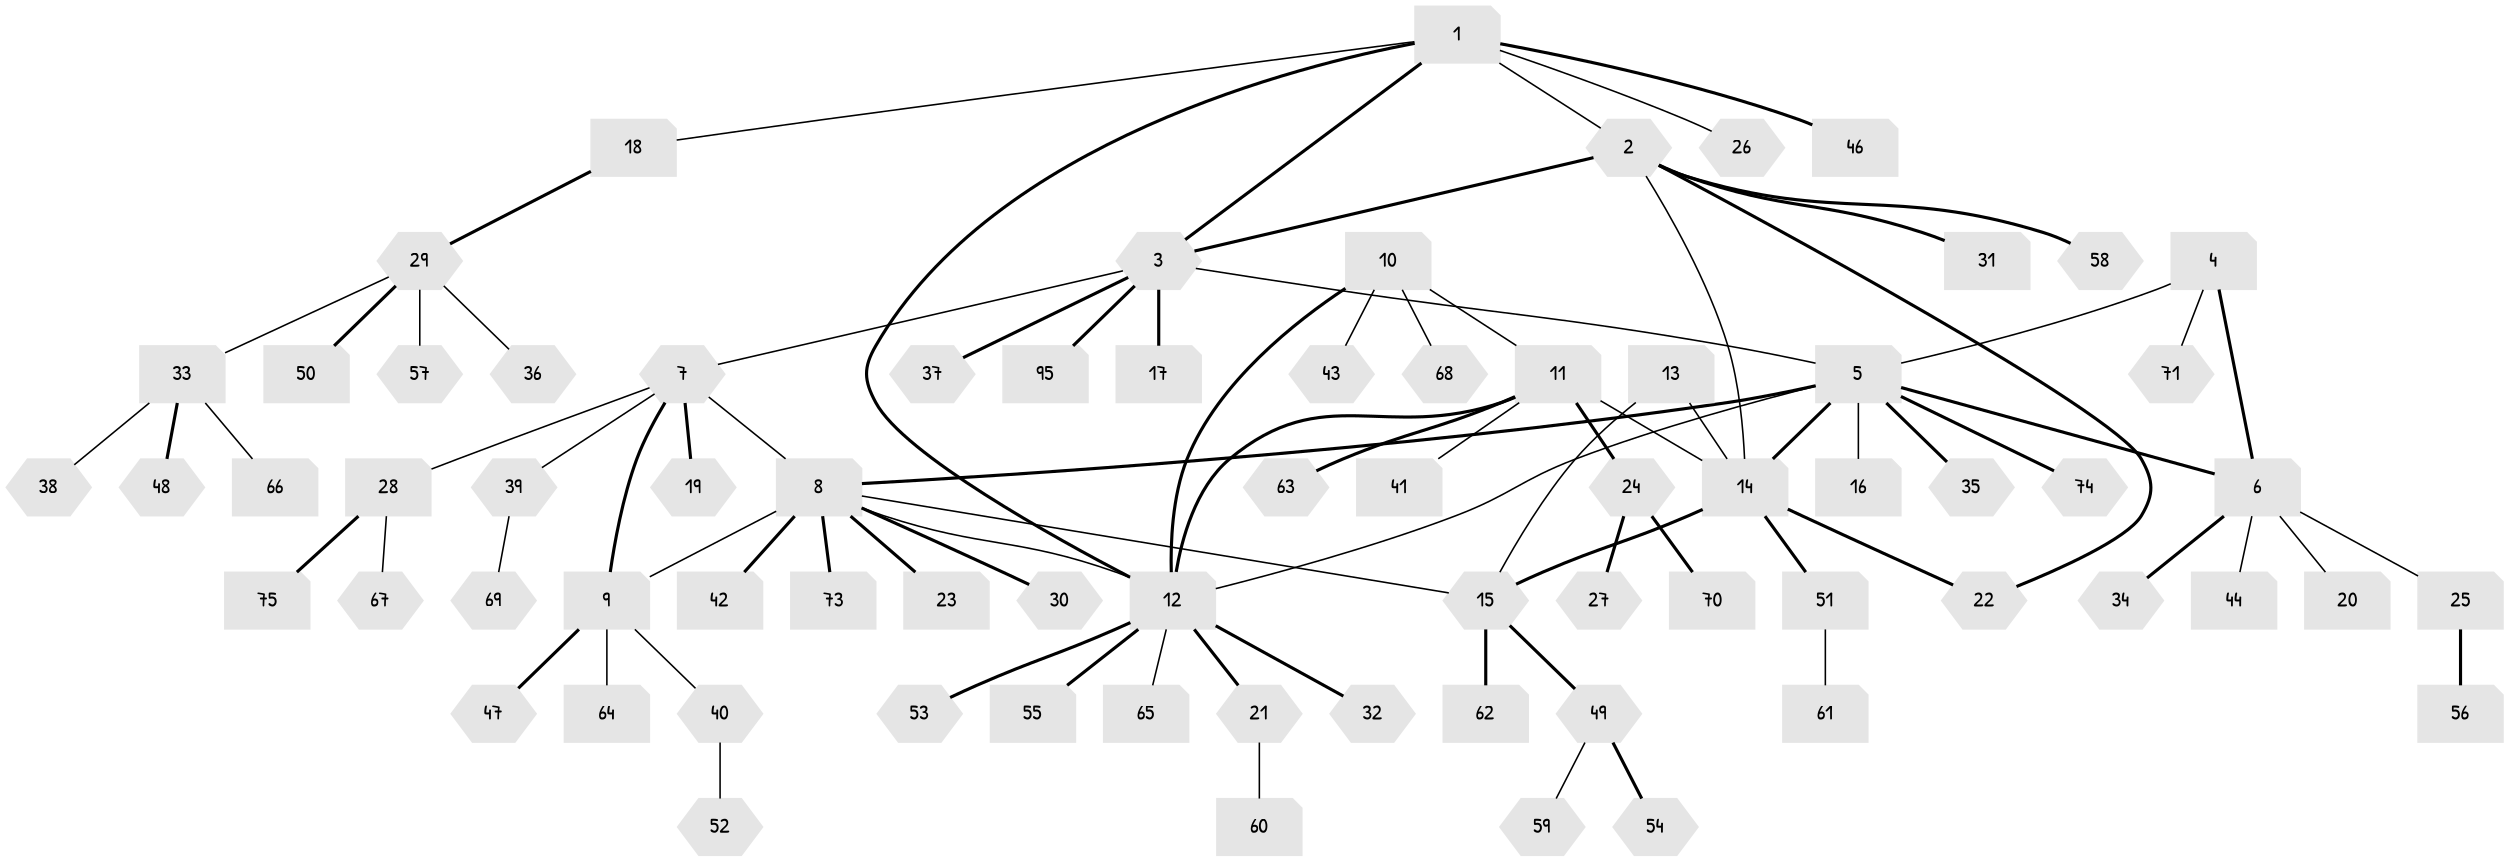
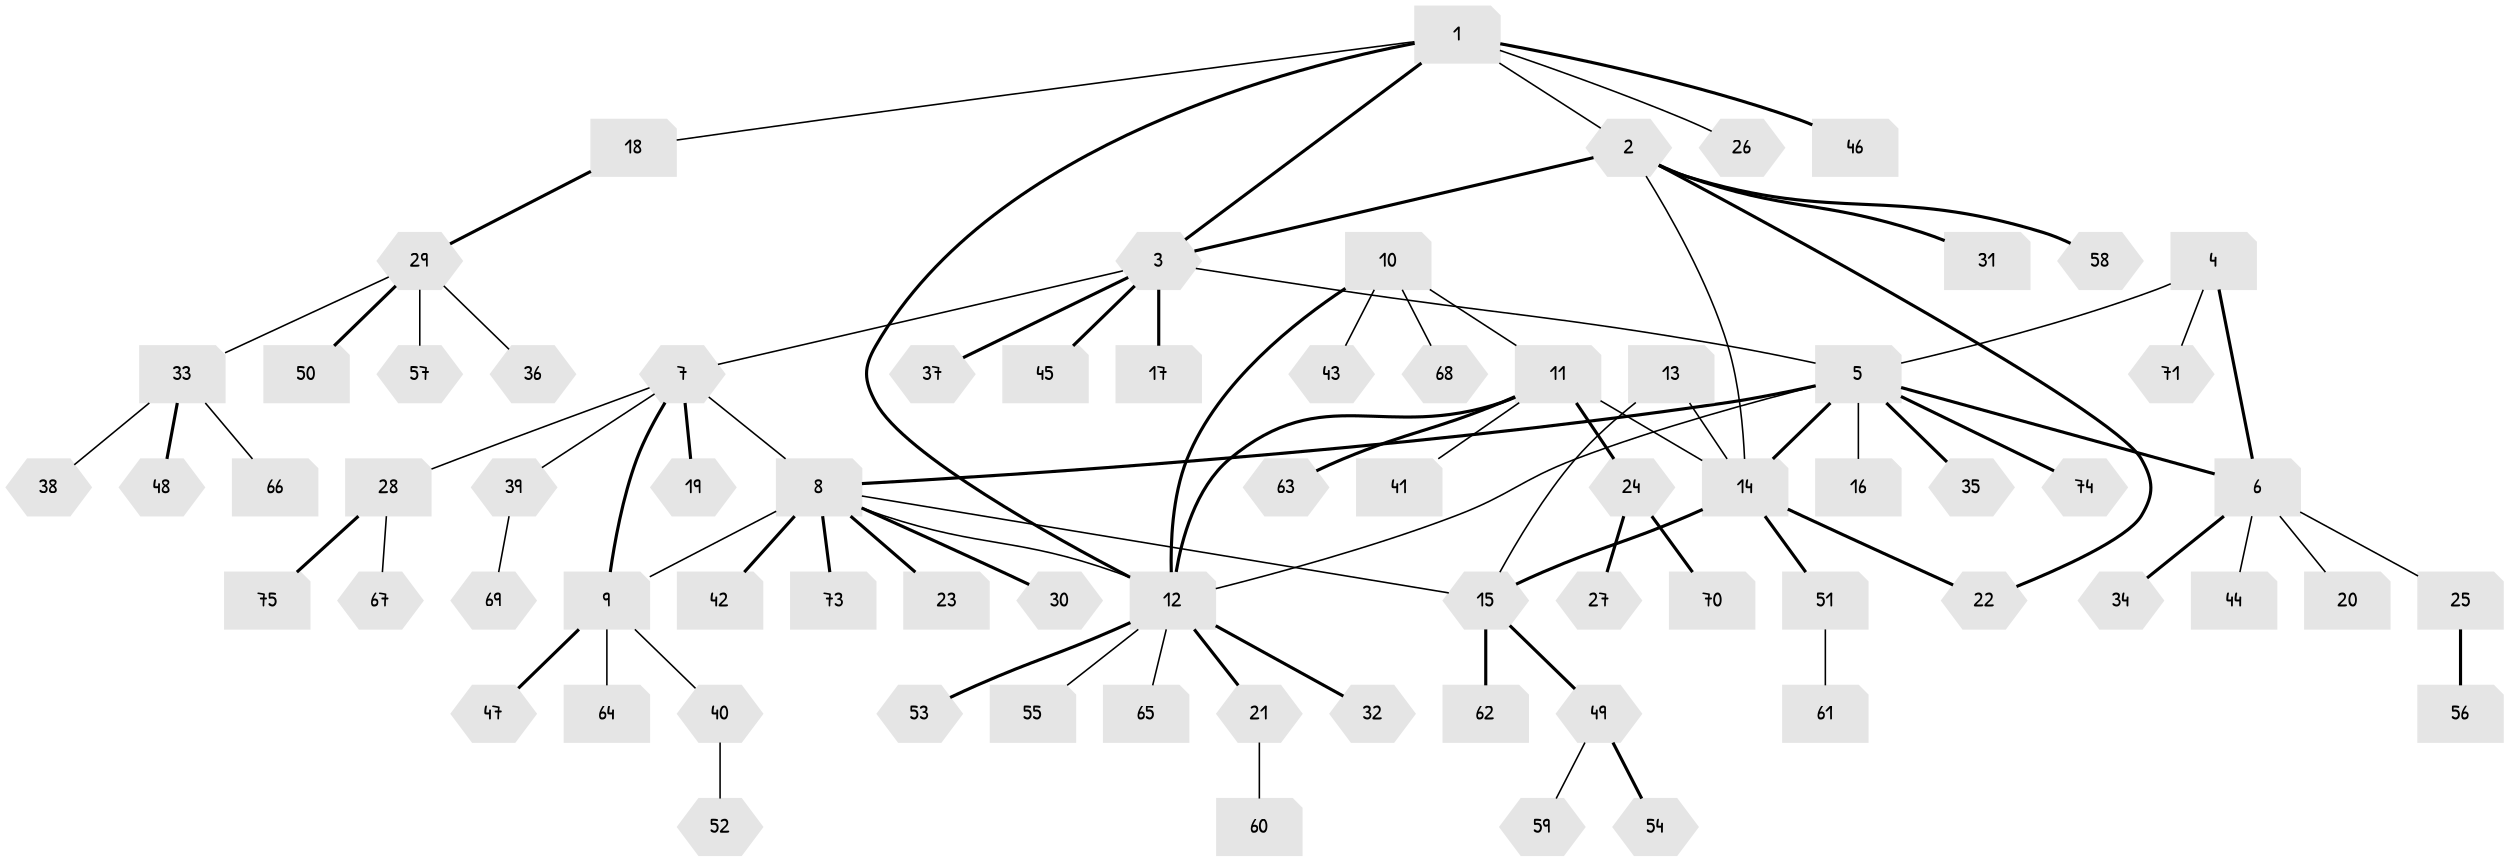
(1046, 374) -> (1046, 374)
(1103, 657) -> (1103, 657)
